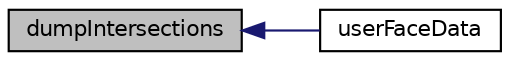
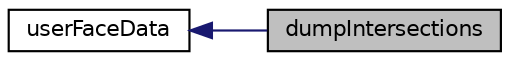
(292, 30) -> (240, 30)
